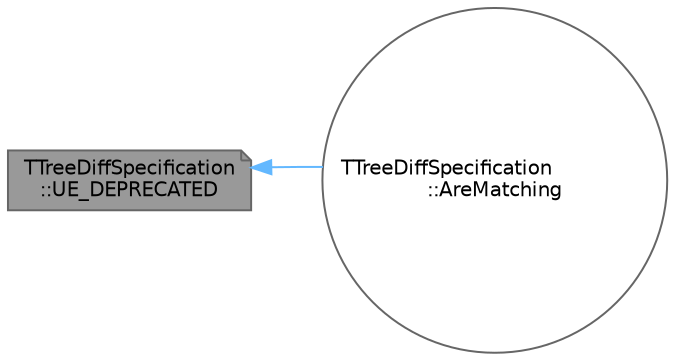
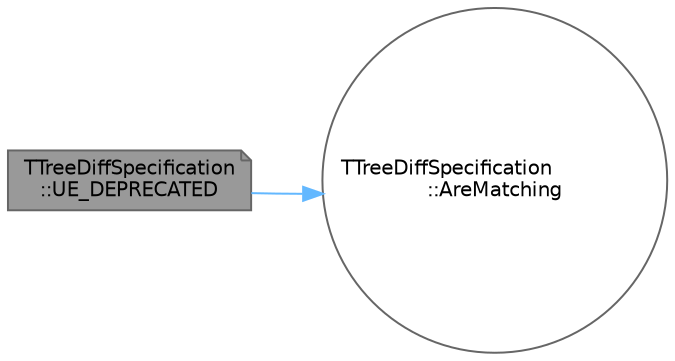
(297, 167) -> (277, 194)
